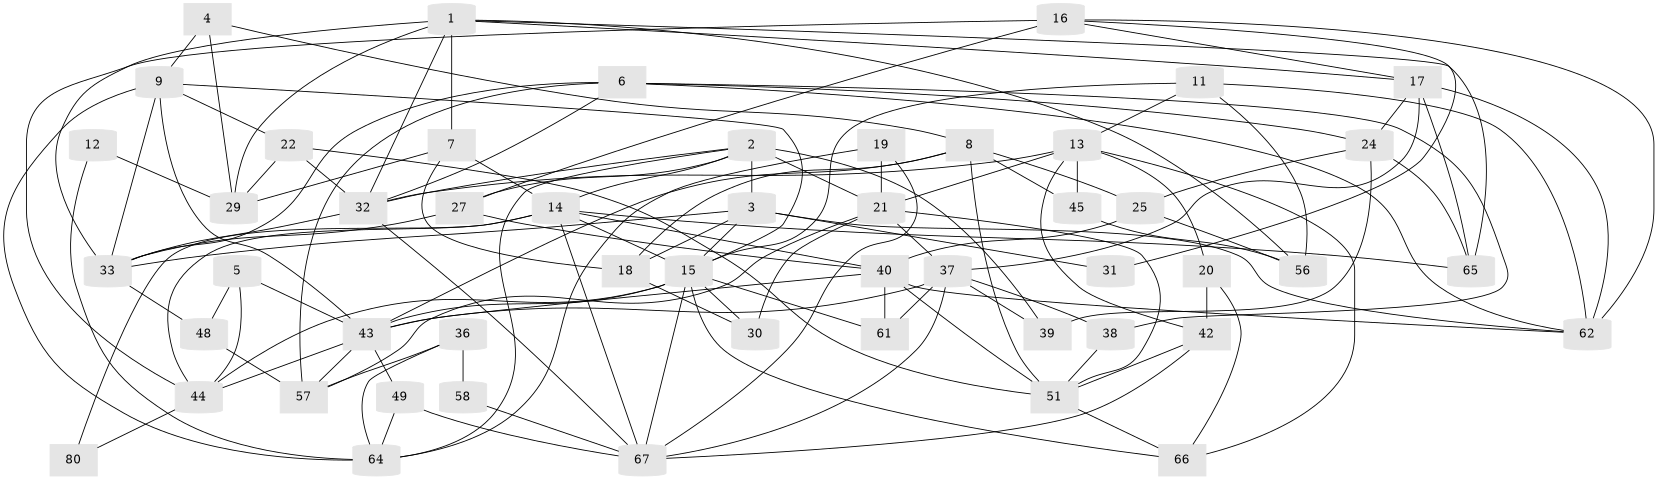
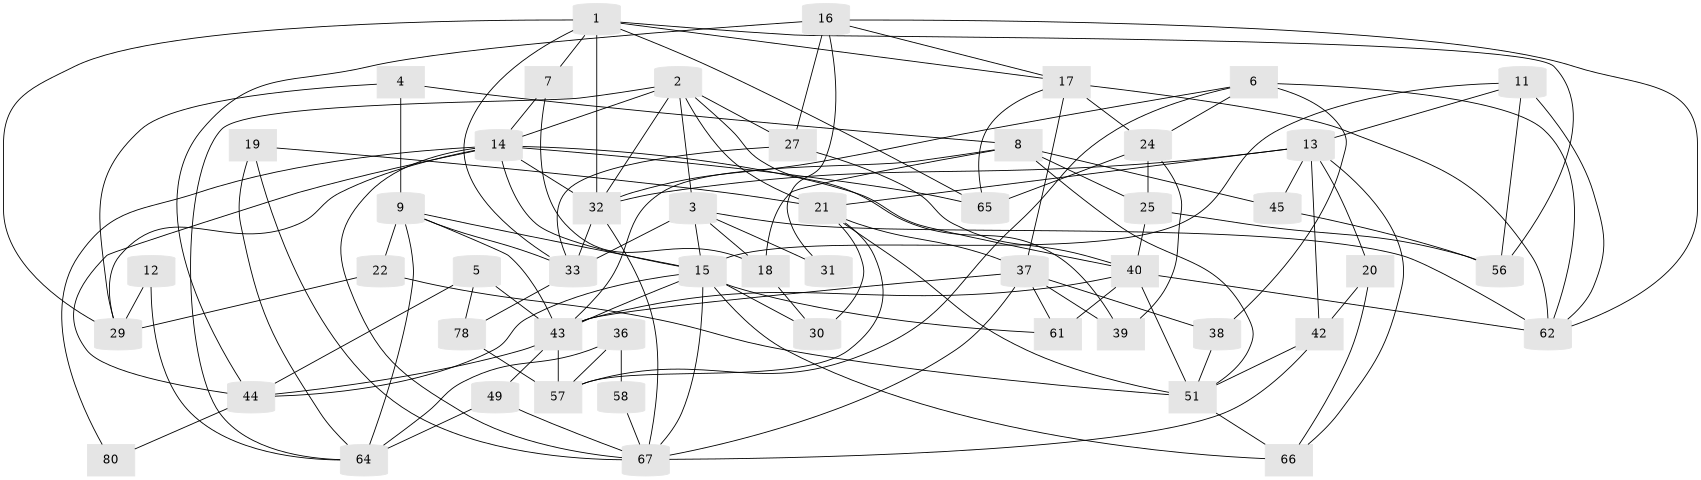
(347, 137) -> none
(356, 173) -> (270, 232)
(325, 176) -> (551, 179)
(204, 334) -> (462, 334)
